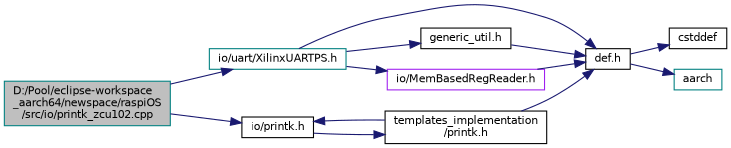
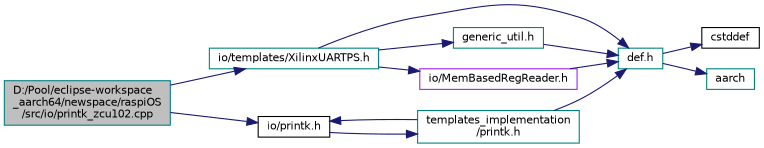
(466, 38) -> (498, 38)
(278, 59) -> (294, 58)
(608, 59) -> (641, 58)
(466, 127) -> (498, 127)
